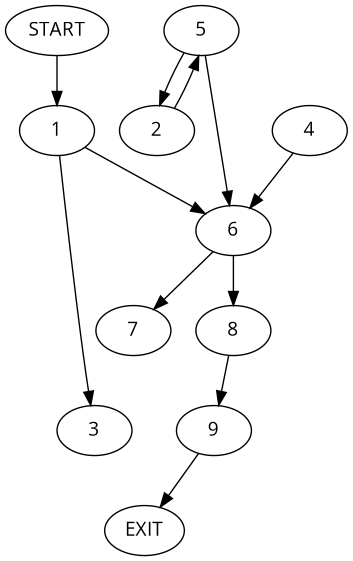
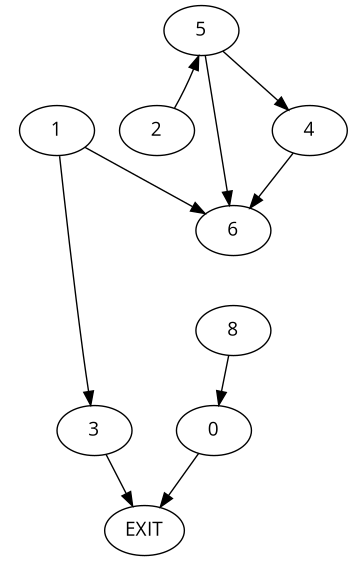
(57, 31) -> none
(174, 72) -> (250, 76)
(233, 274) -> none
(133, 331) -> none
(214, 431) -> (214, 431)
none -> (116, 474)
